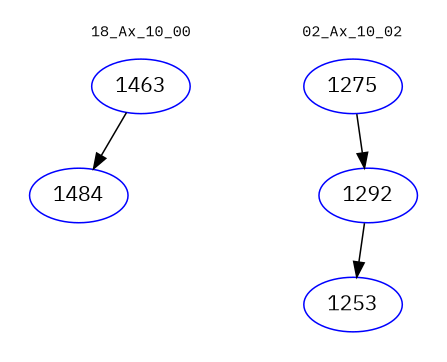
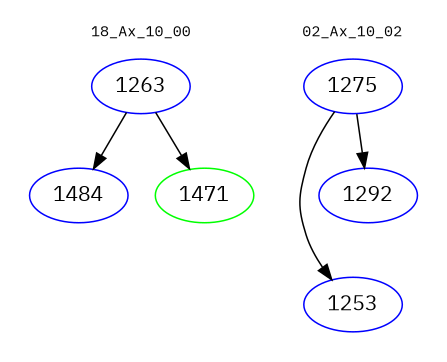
(141, 86) -> (141, 86)
none -> (205, 195)
(362, 243) -> (301, 188)
